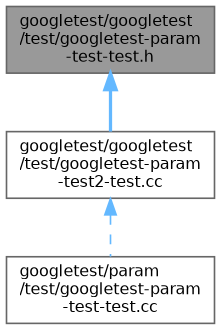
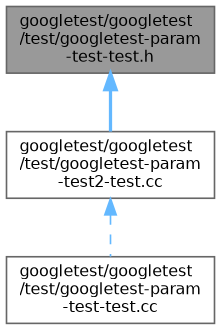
(110, 290) -> (110, 290)
